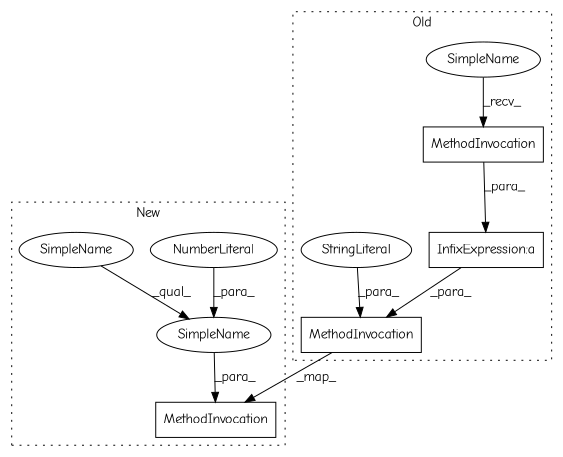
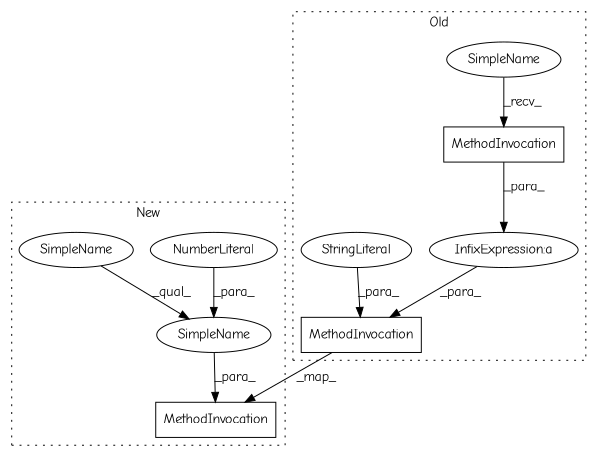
(486, 250) -> (504, 250)
